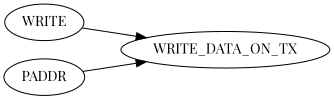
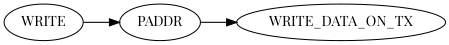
(109, 32) -> (96, 22)
